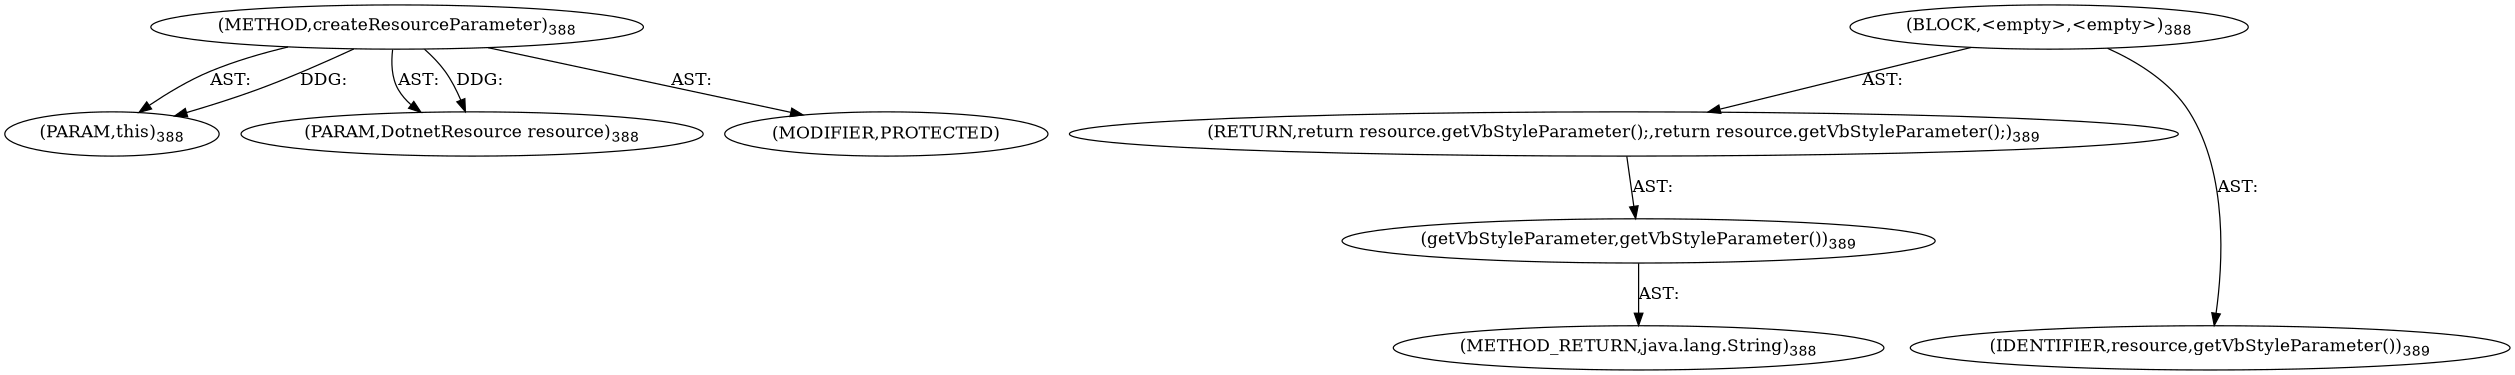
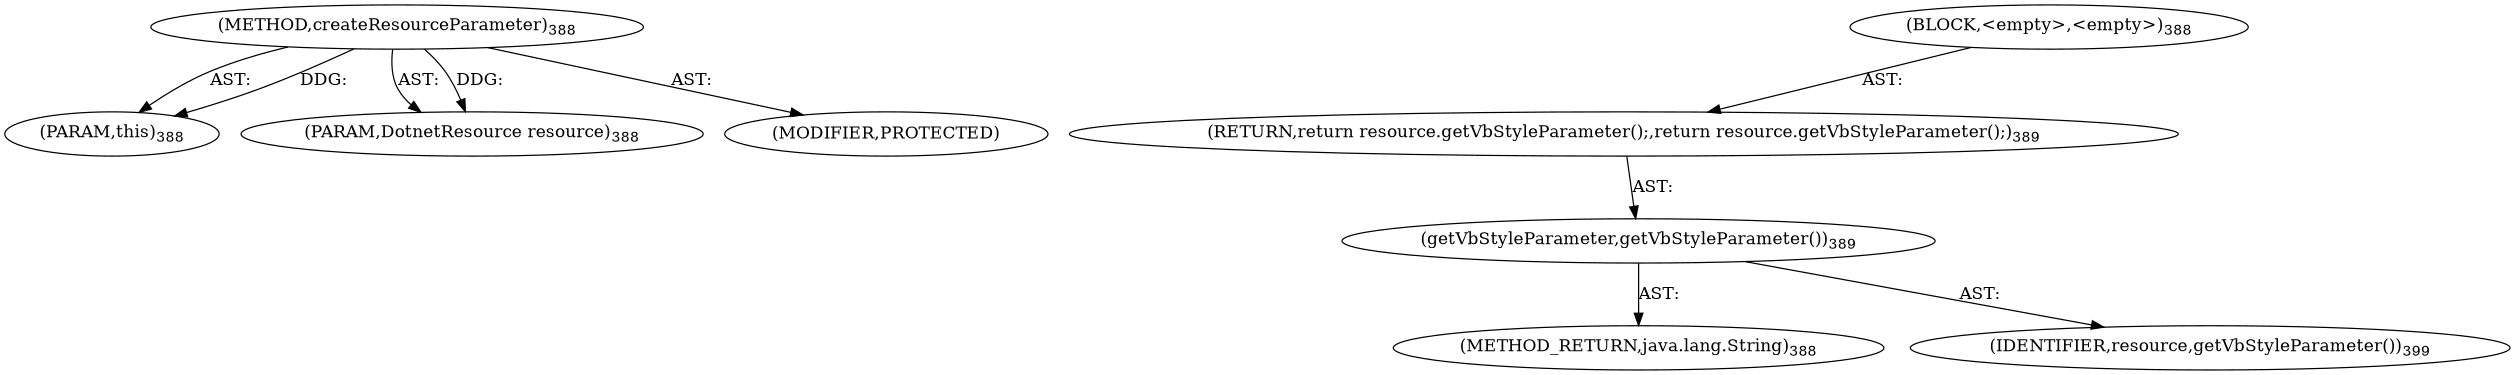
(2209, 159) -> (1918, 293)
(2417, 346) -> (2417, 346)
